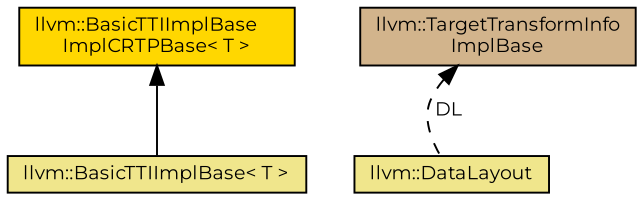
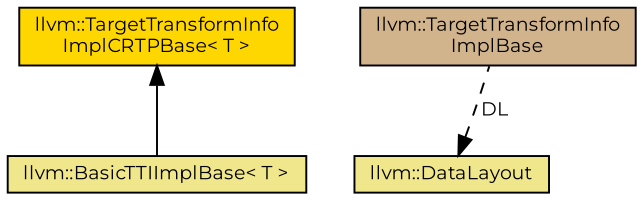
(157, 37) -> (157, 37)
(428, 117) -> (478, 102)
